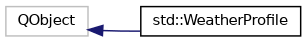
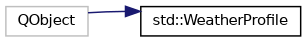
(122, 31) -> (107, 12)
